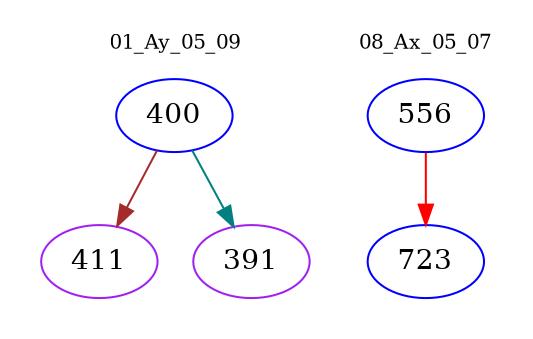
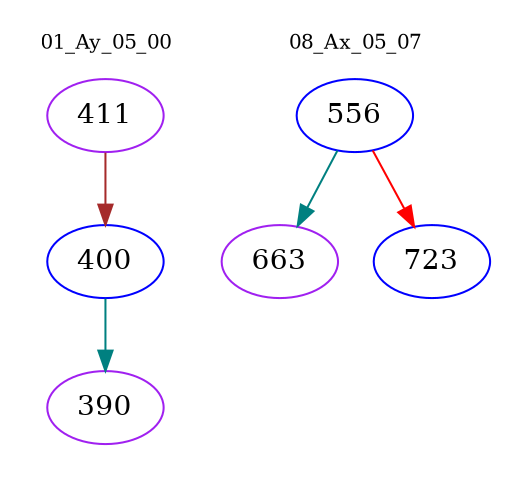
(175, 44) -> (106, 44)
(142, 179) -> (105, 179)
(251, 262) -> (105, 408)
none -> (280, 262)
